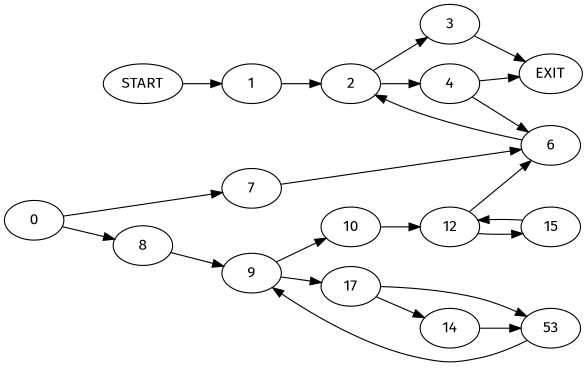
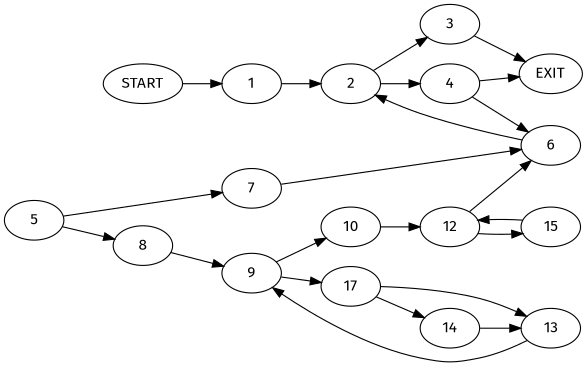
(34, 220) -> (34, 220)
(551, 328) -> (551, 328)
